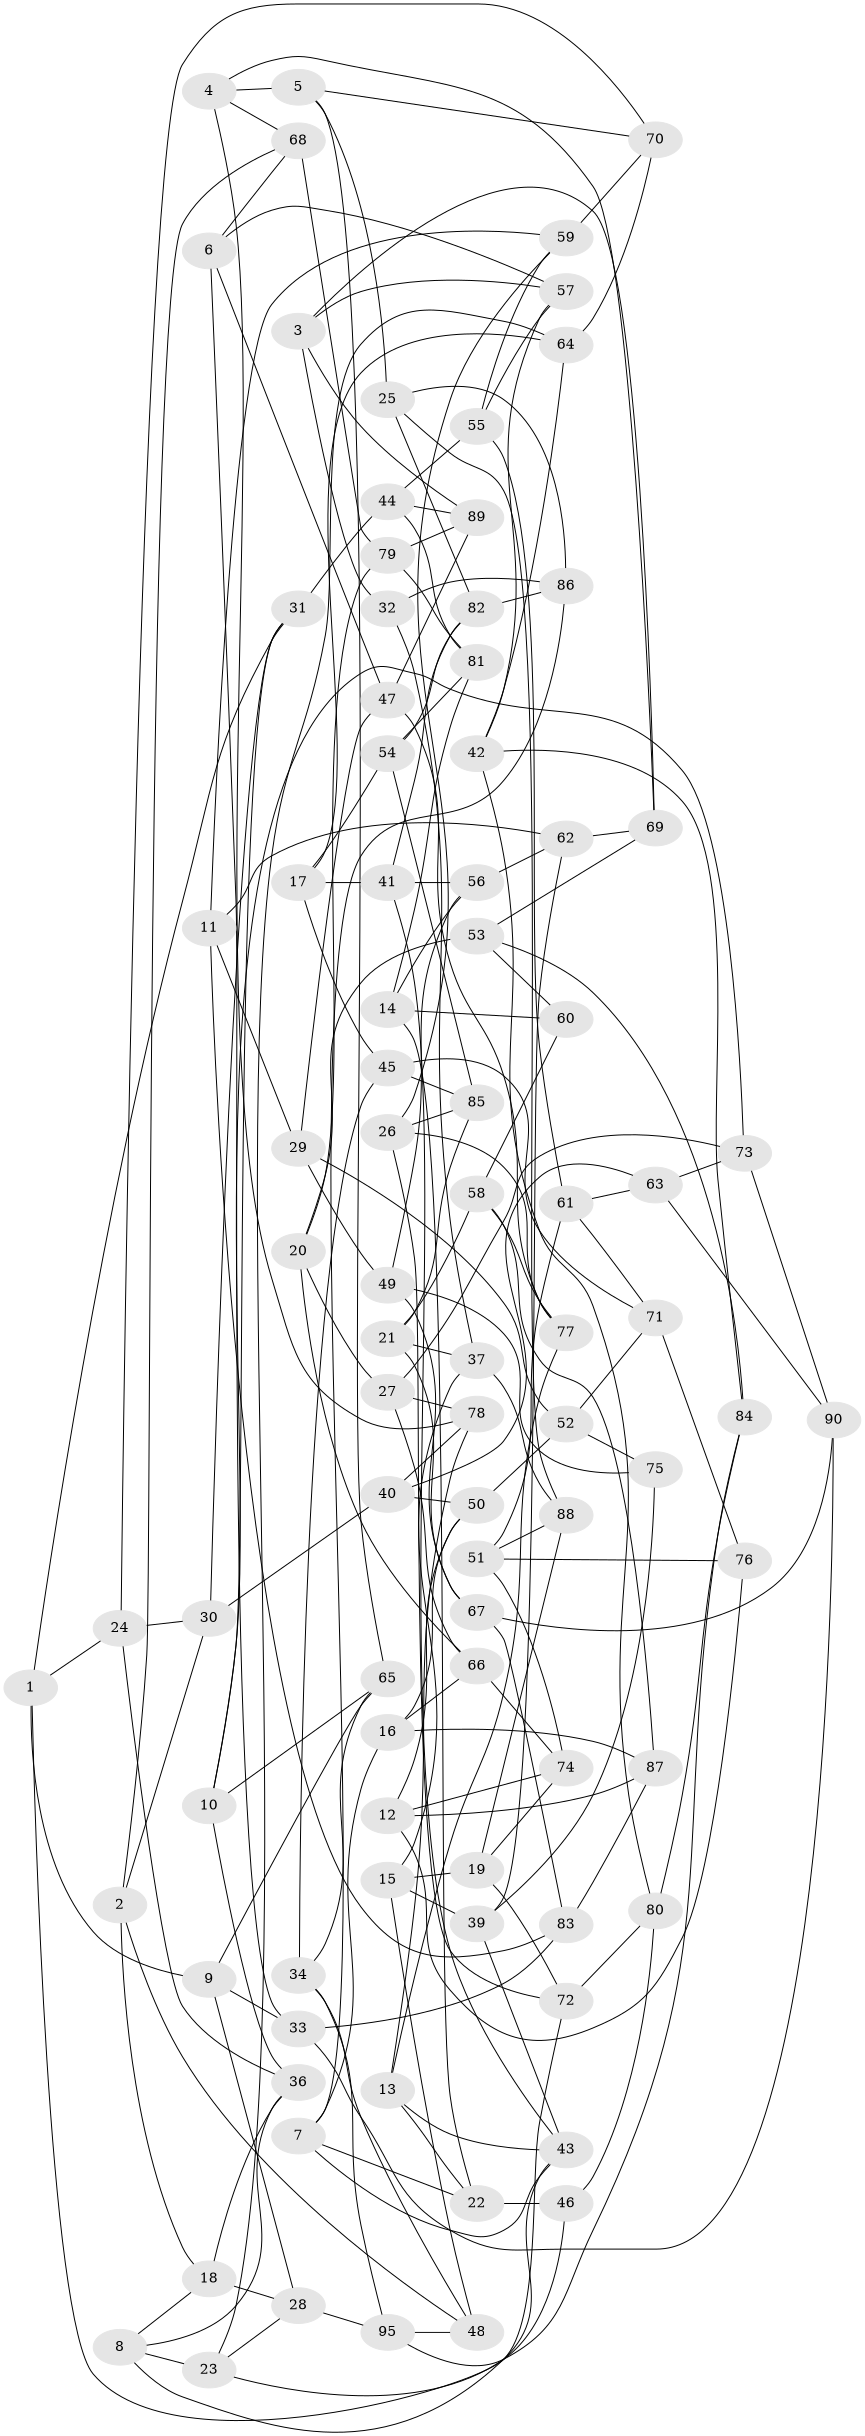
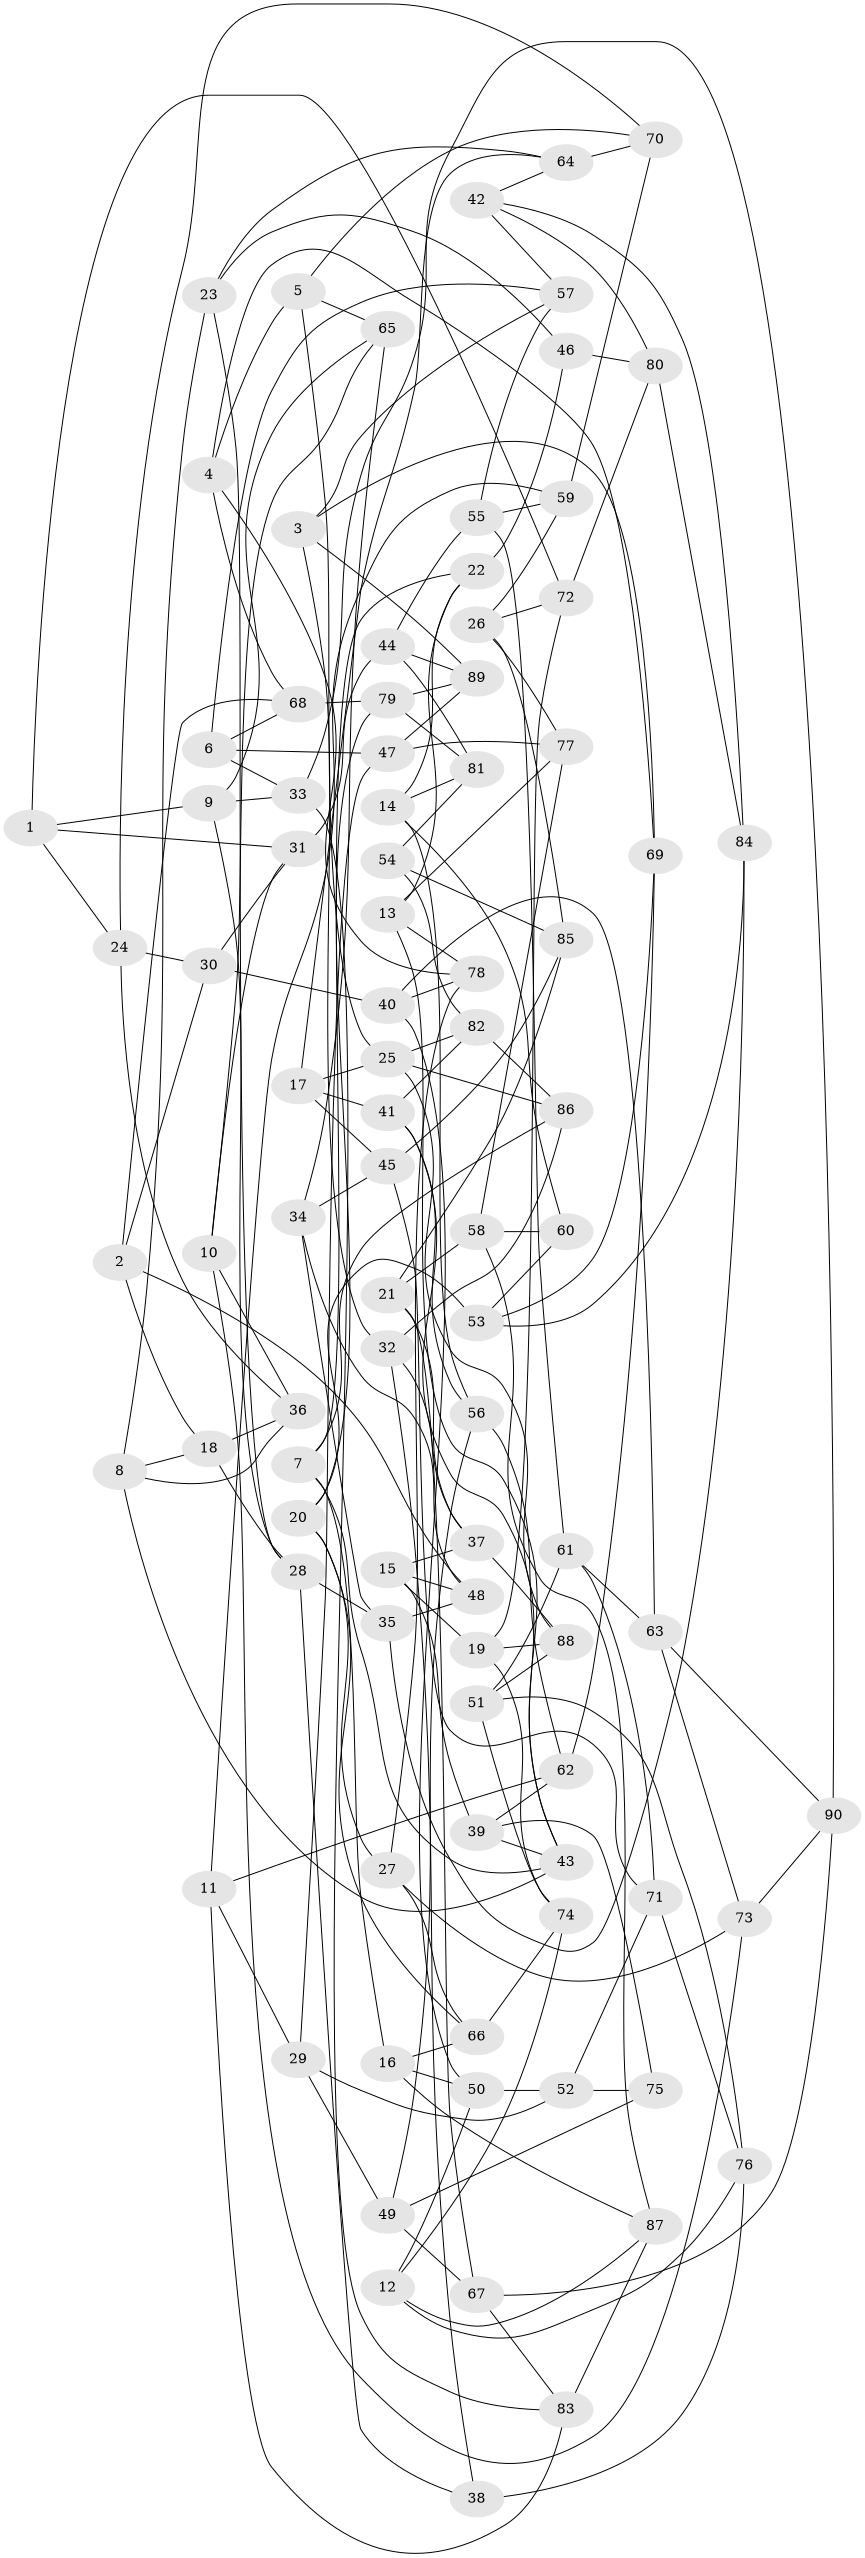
(348, 817) -> (353, 1069)
(388, 2332) -> (388, 1623)
none -> (477, 2499)
